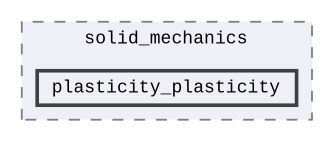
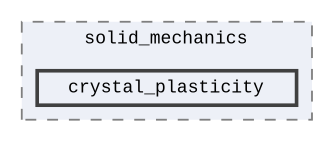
(167, 88) -> (167, 88)
